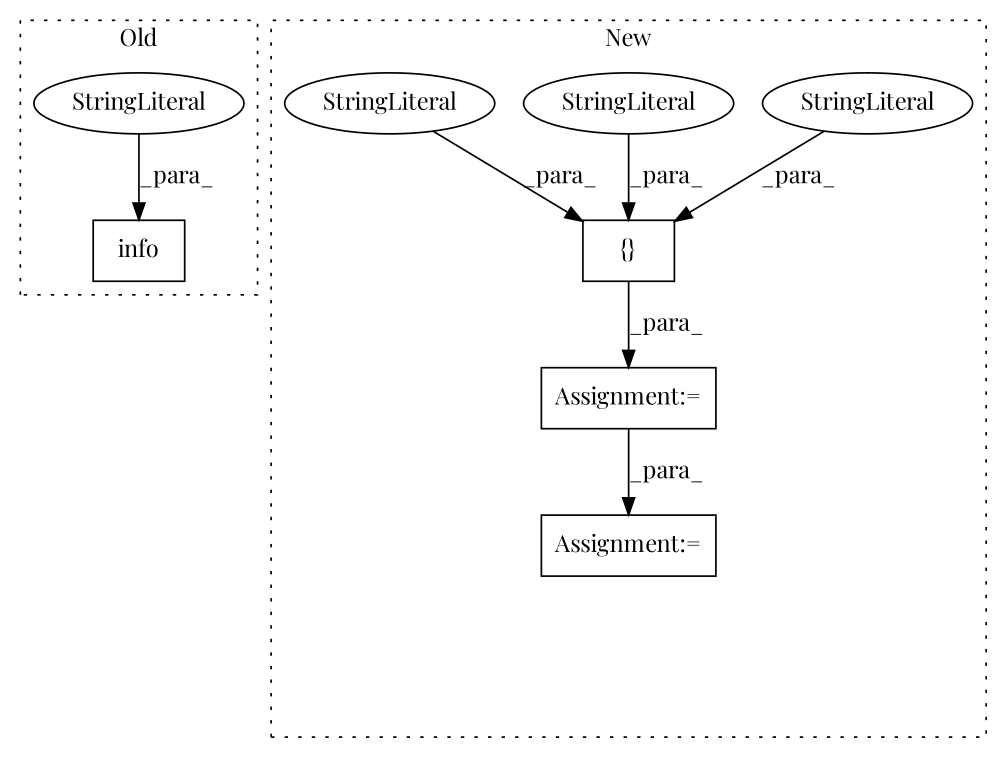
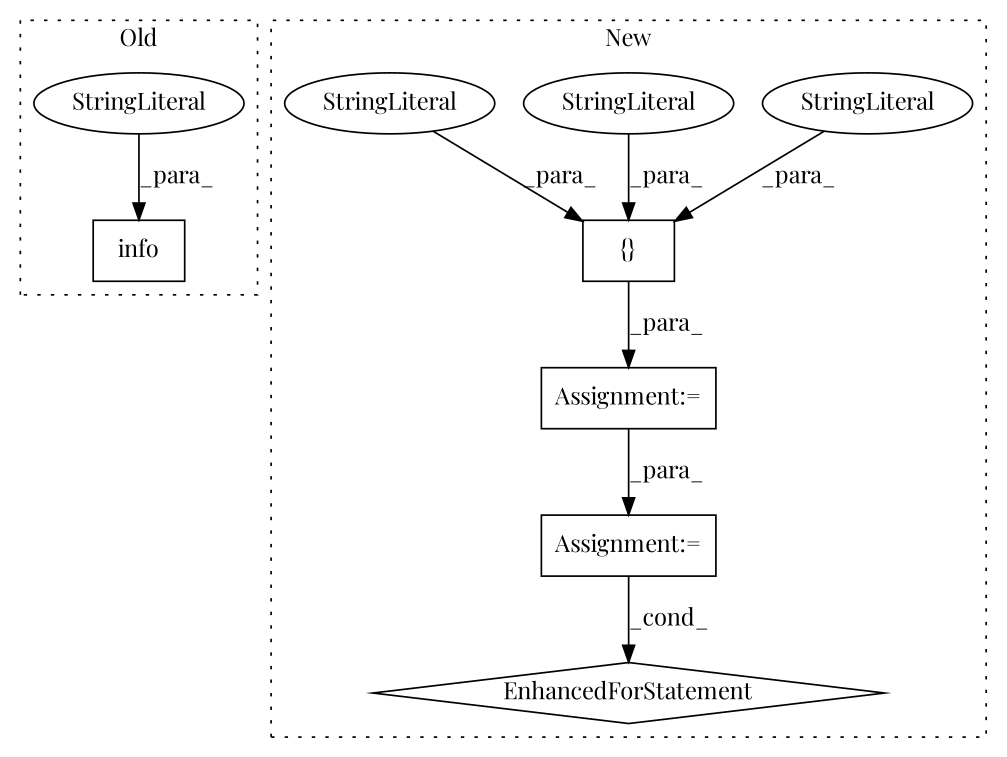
none -> (629, 693)
